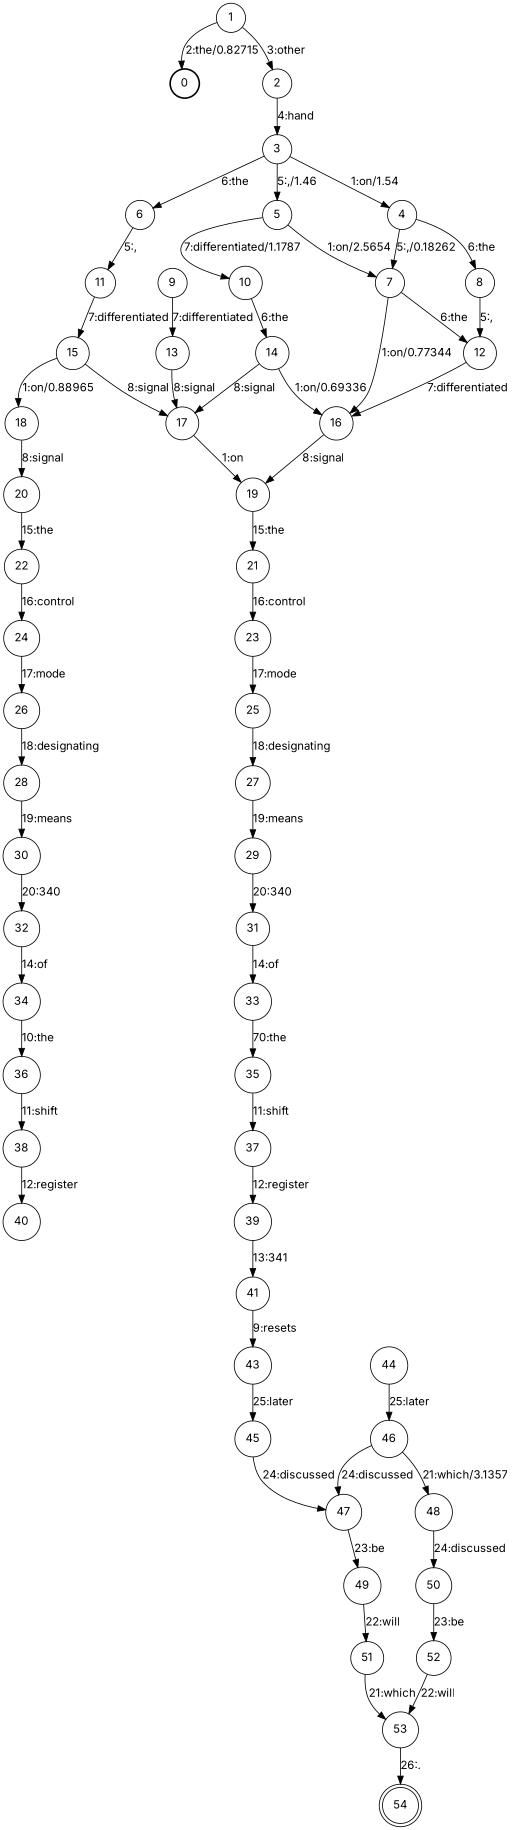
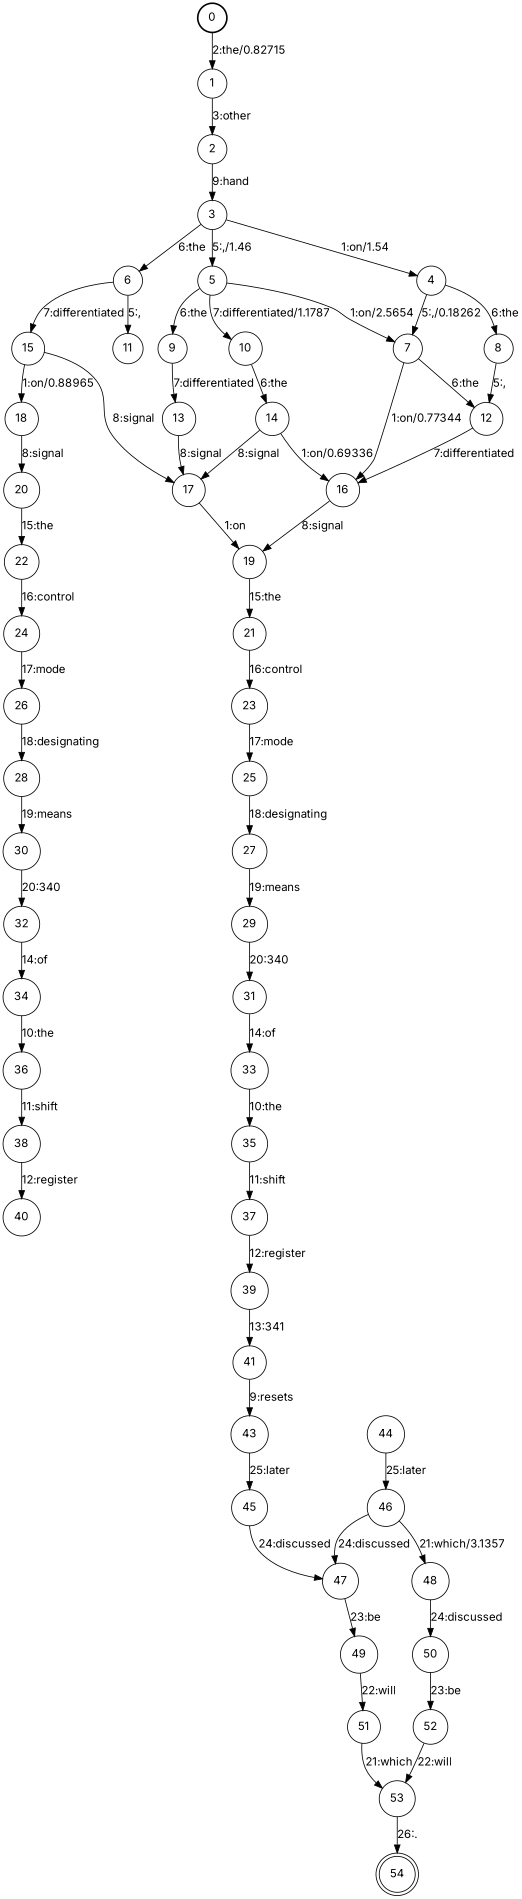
(193, 36) -> (212, 47)
(296, 116) -> (231, 182)
none -> (182, 304)
(88, 314) -> (67, 293)
(270, 1038) -> (266, 1107)
